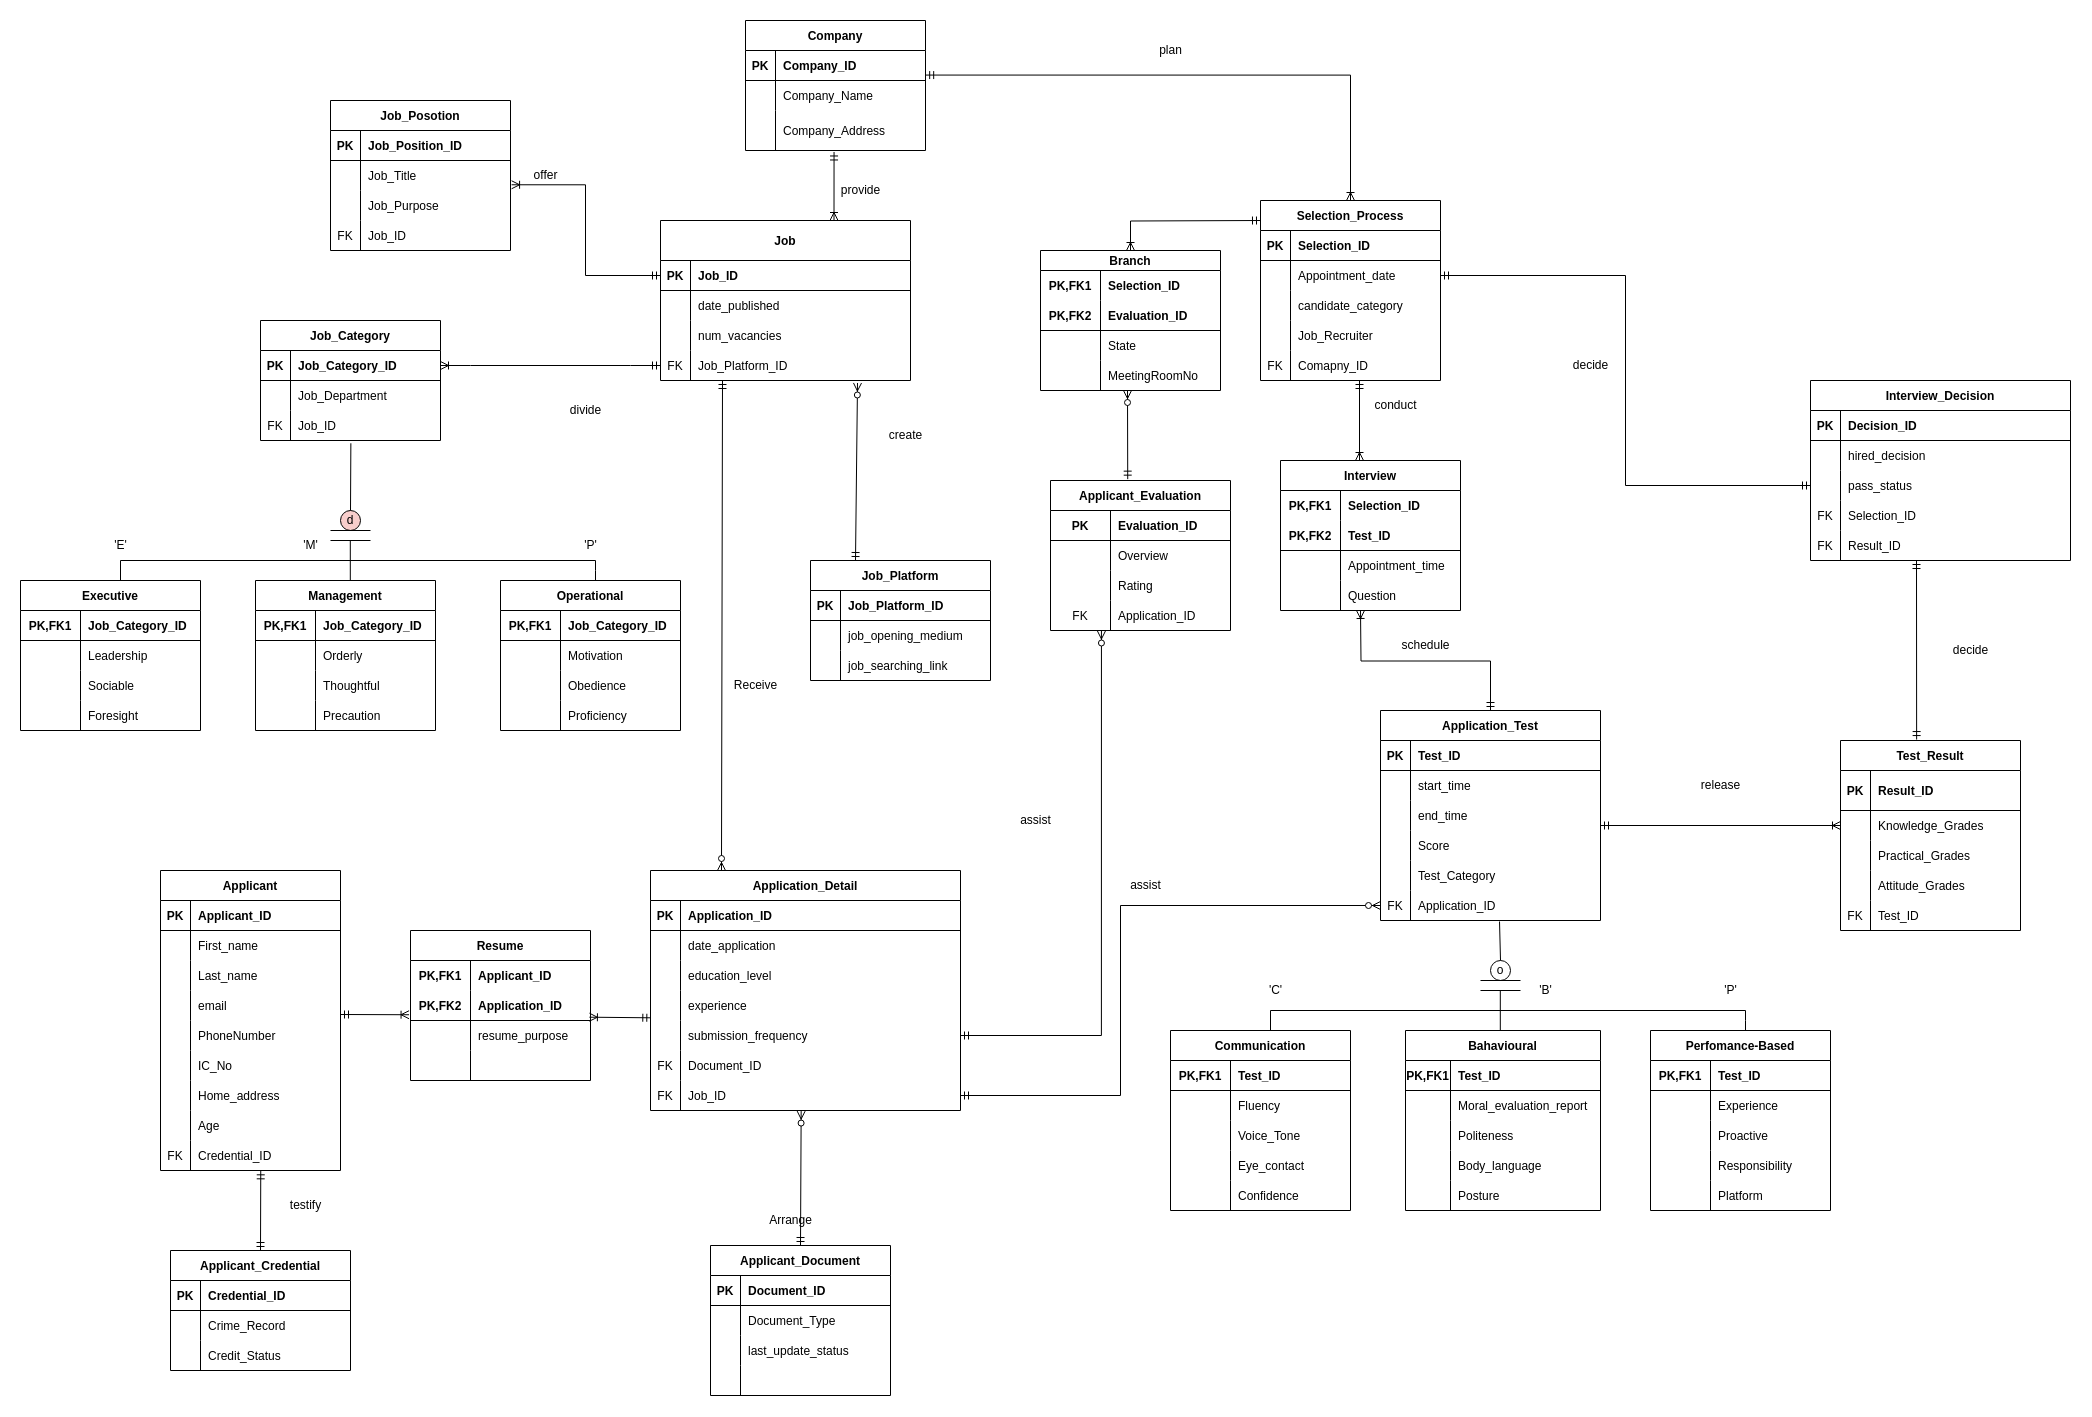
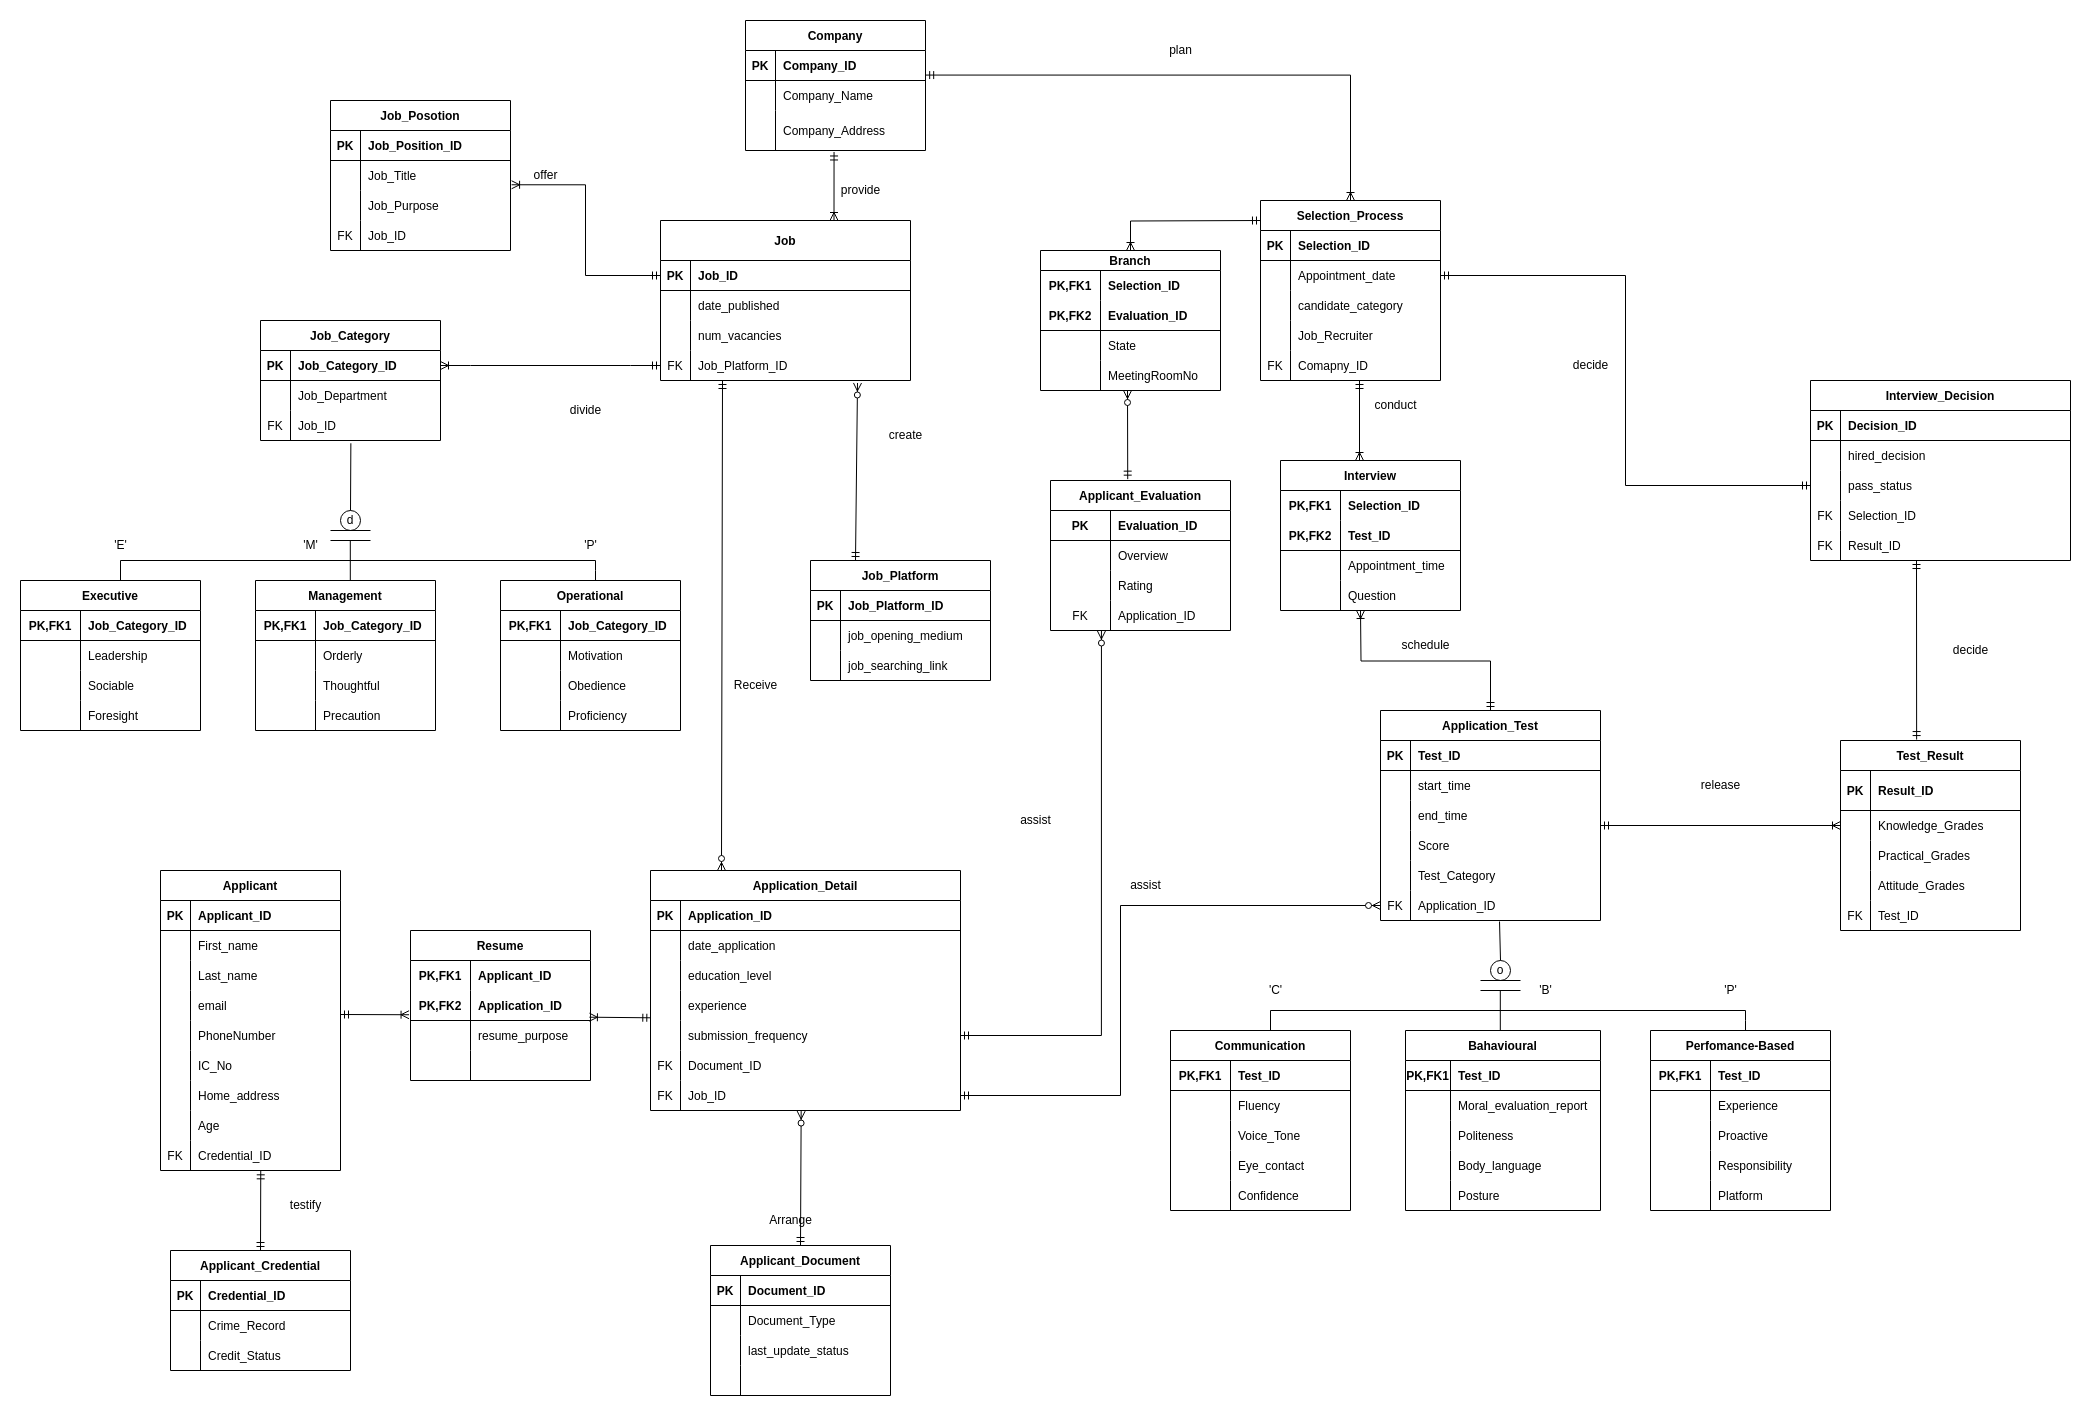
(1171, 51) -> (1181, 51)
(351, 521) -> (351, 521)
